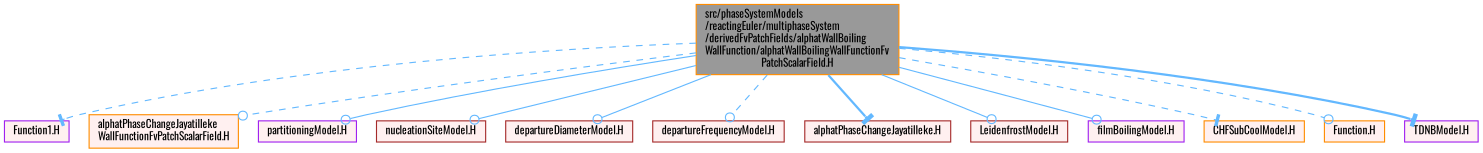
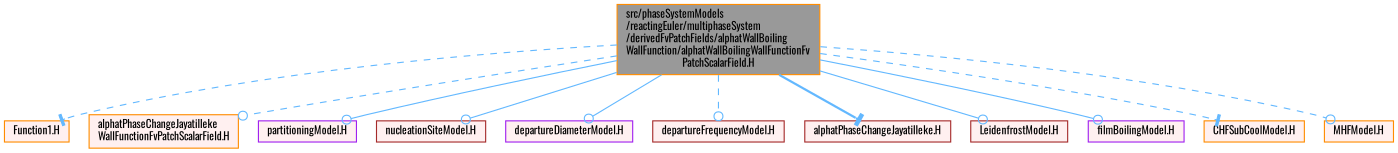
(37, 131) -> (37, 131)
(569, 131) -> (569, 131)
(1354, 131) -> (1359, 131)
(1441, 131) -> none
